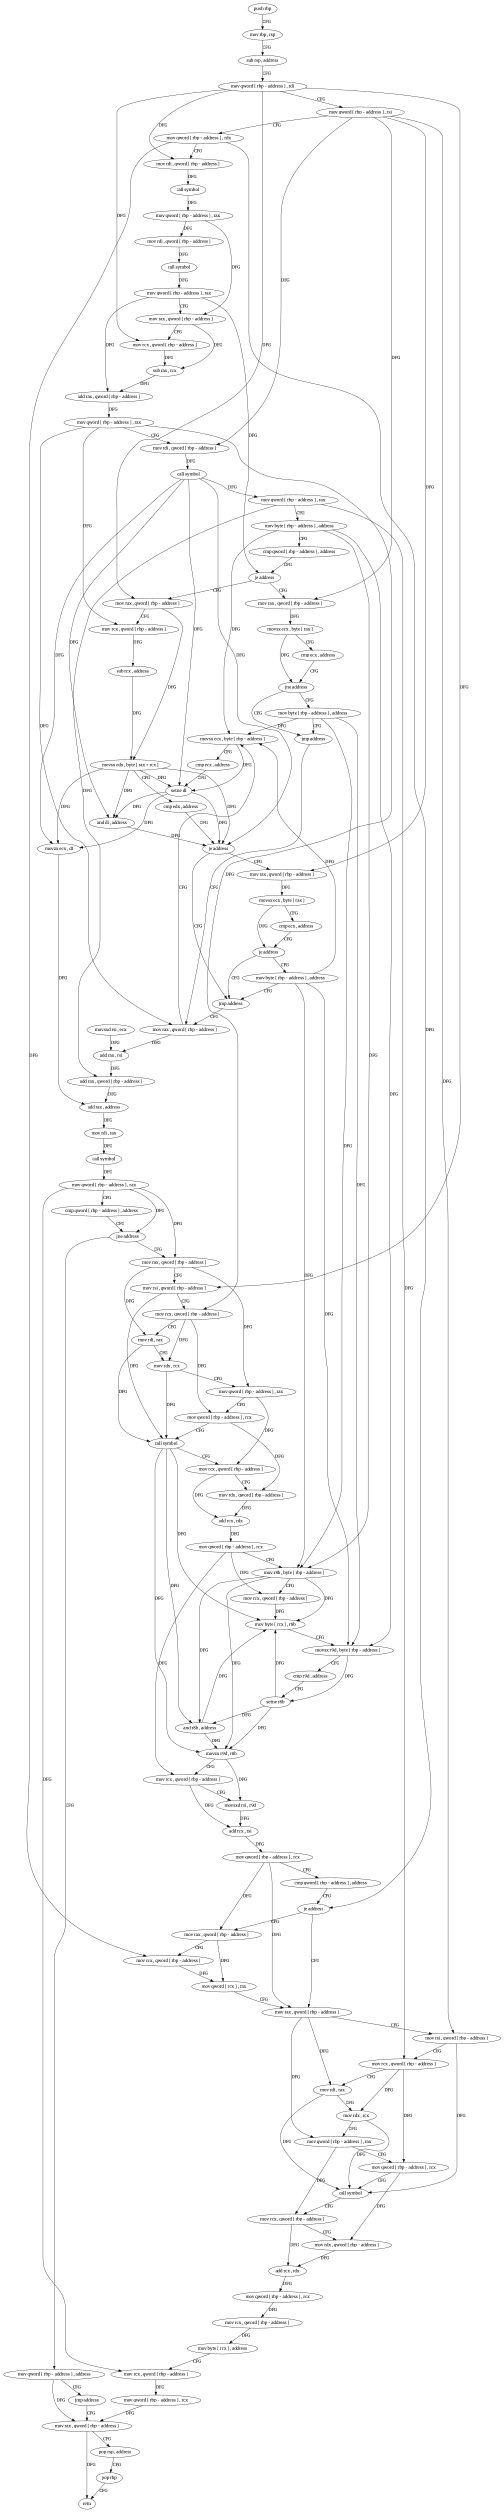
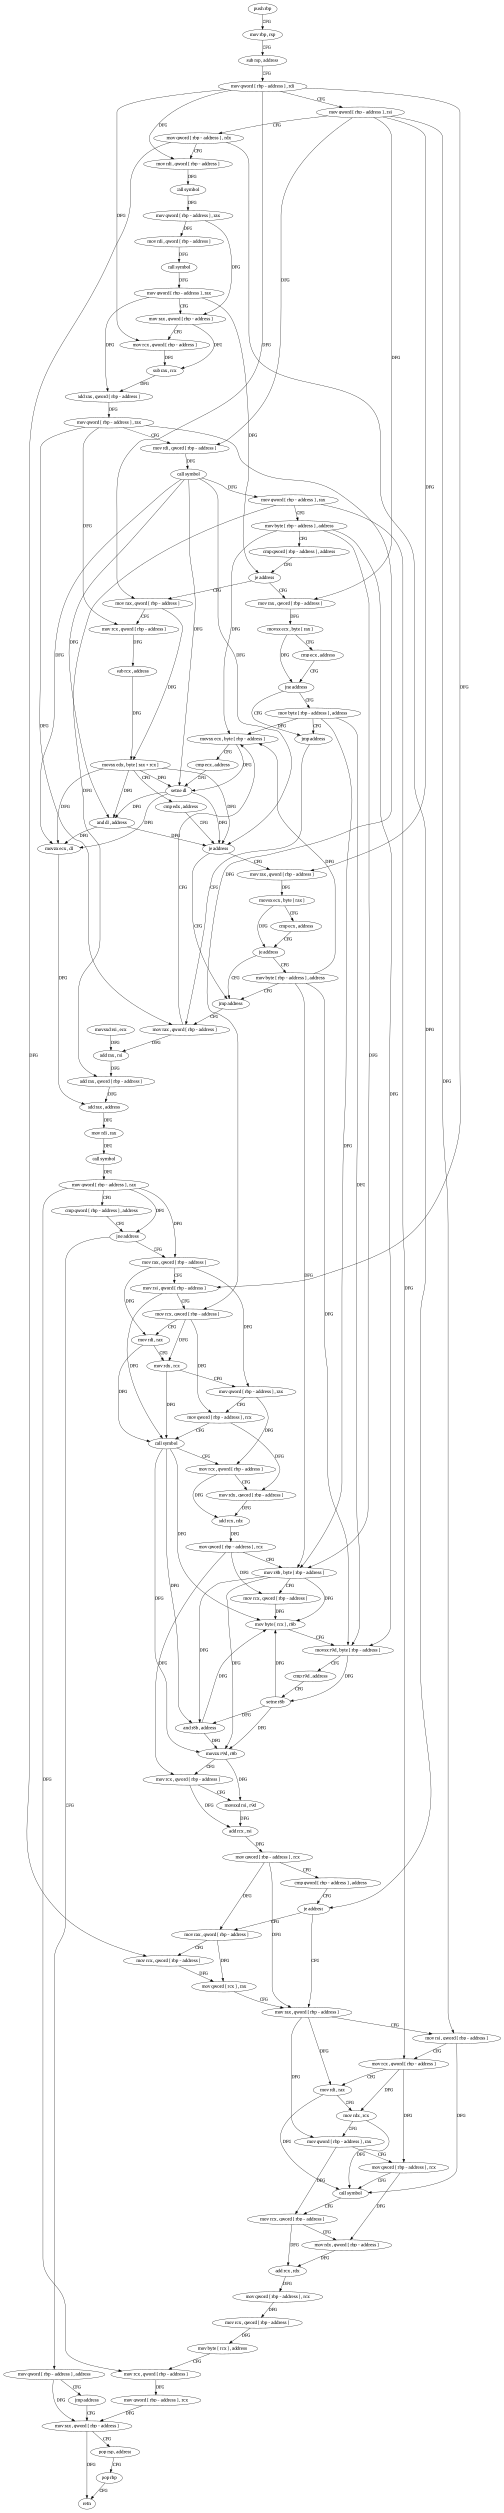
none -> (81, 833)
